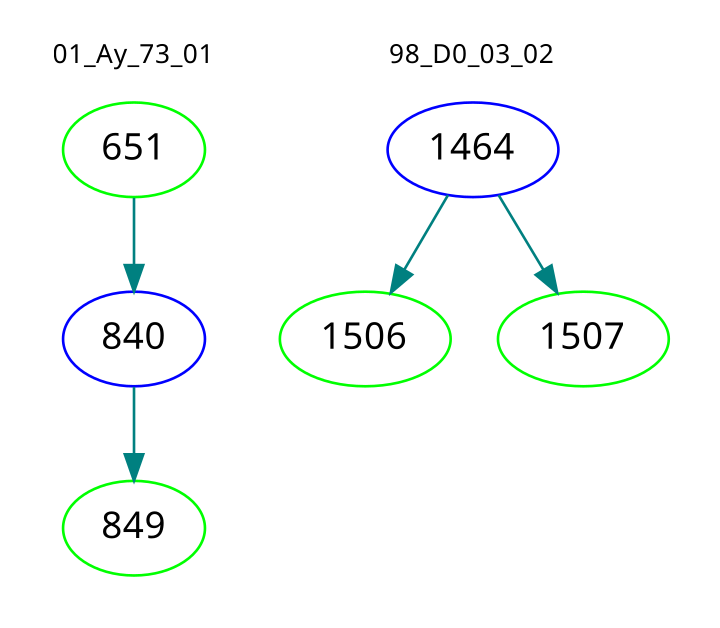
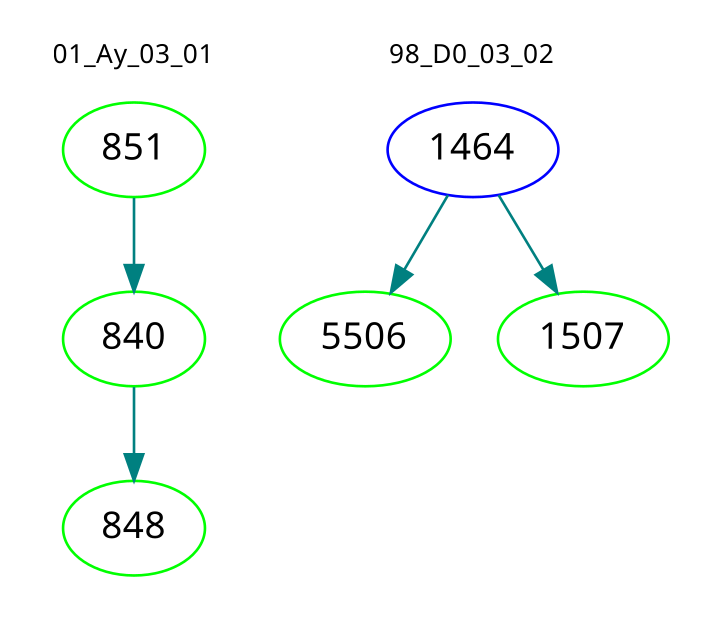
(134, 56) -> (134, 56)
(134, 150) -> (134, 150)
(134, 339) -> (134, 339)
(365, 339) -> (365, 339)
(134, 528) -> (134, 528)
